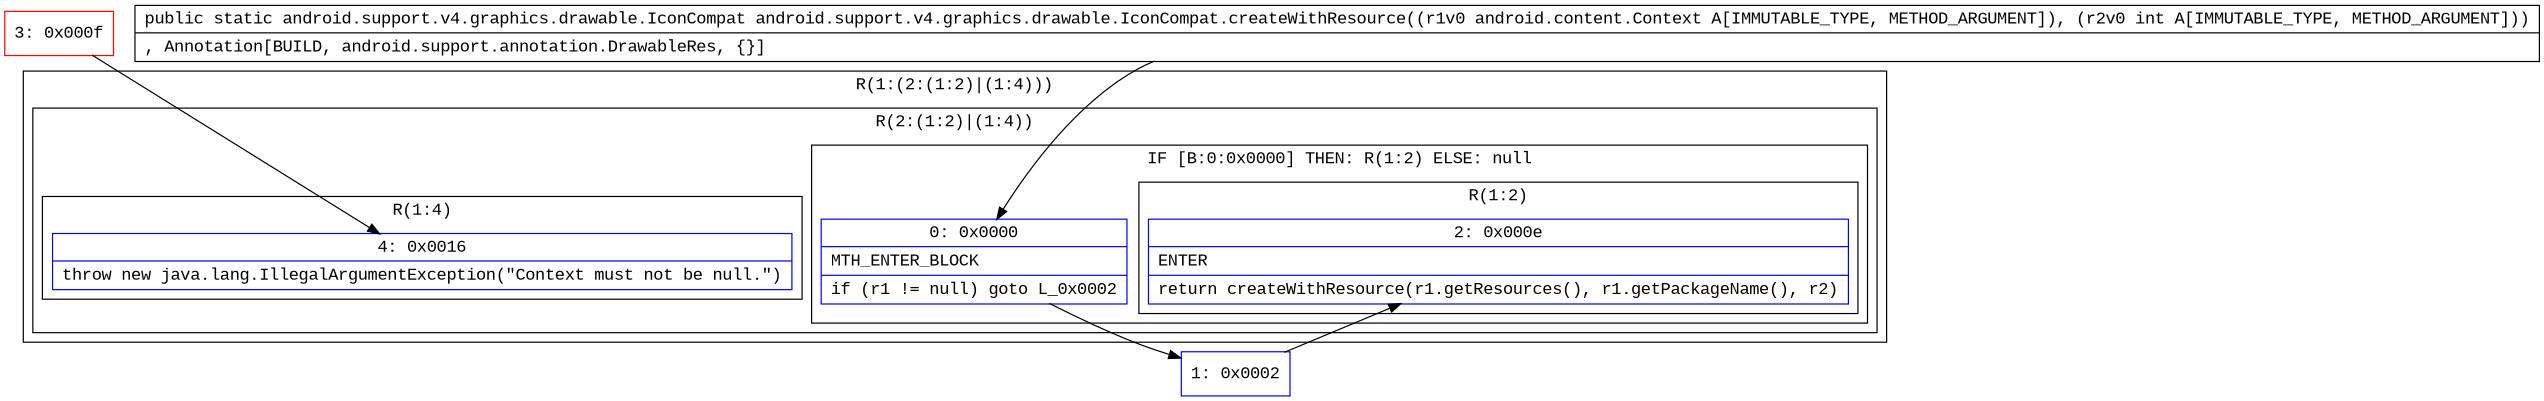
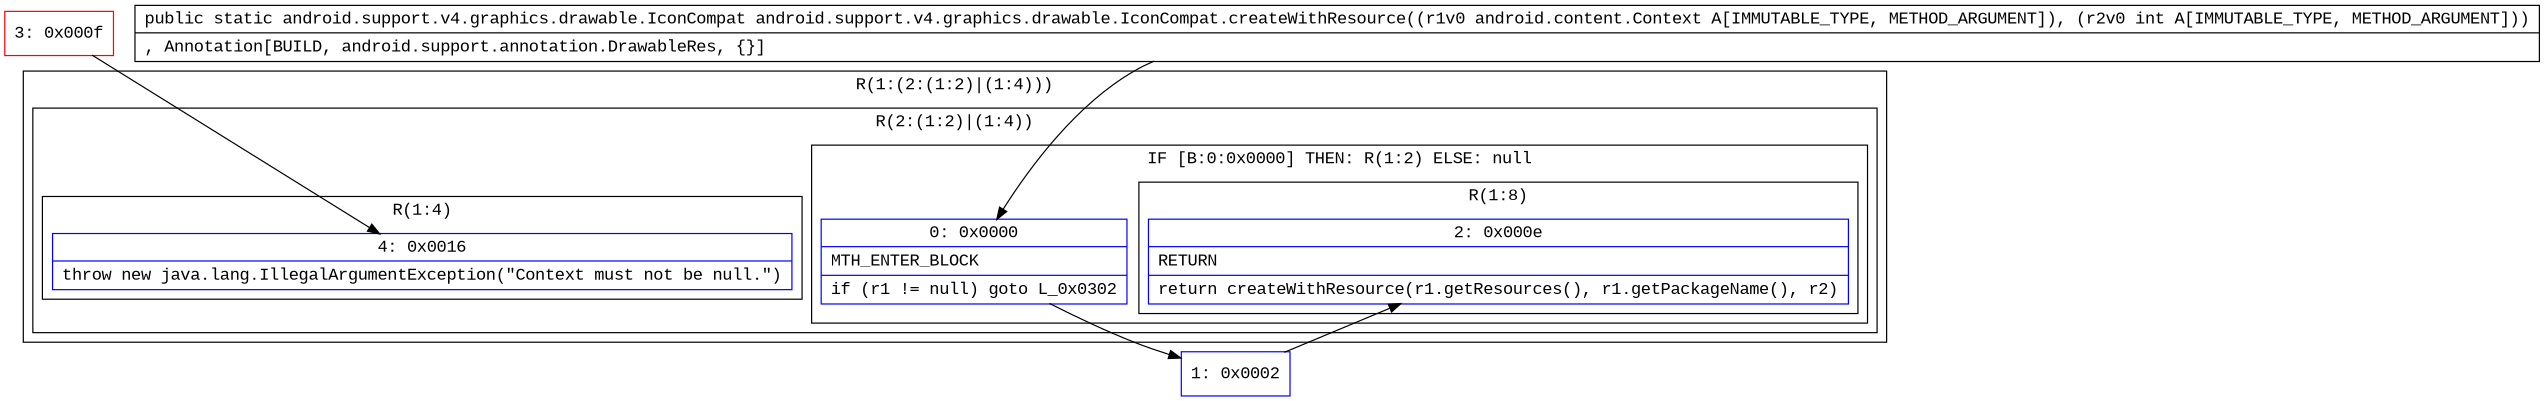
(1498, 196) -> (1498, 196)
(1183, 260) -> (1188, 260)
(974, 289) -> (974, 289)
